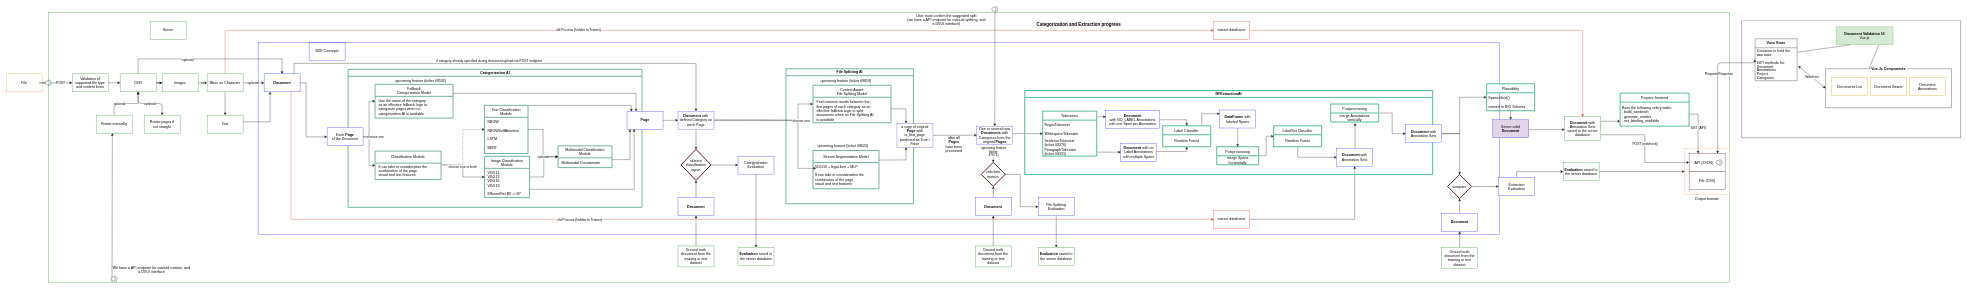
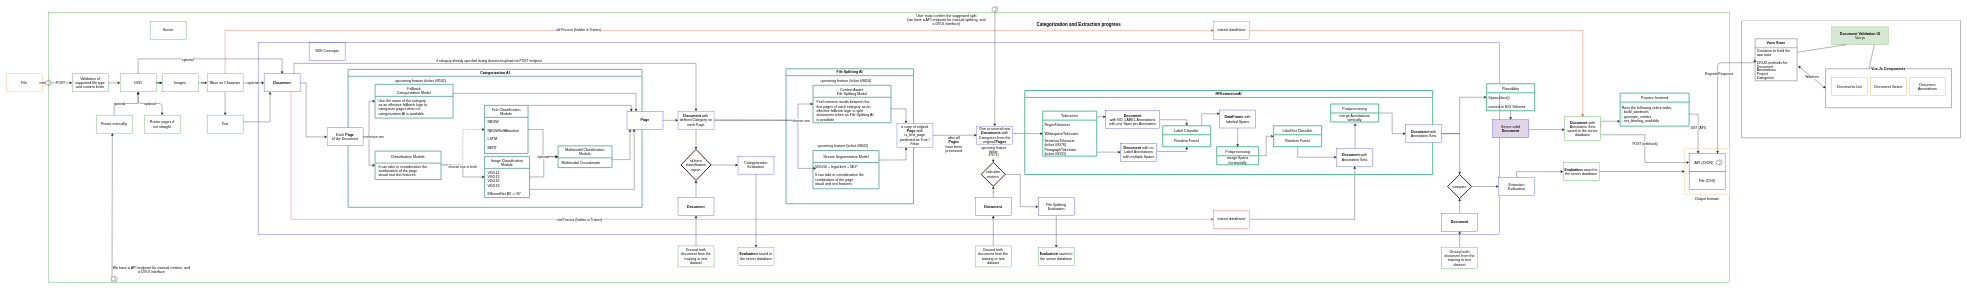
(1865, 36) -> (1860, 36)
(1777, 69) -> (1777, 69)
